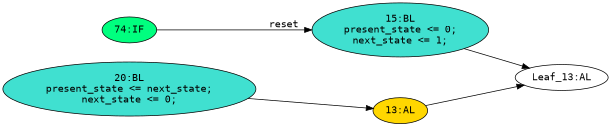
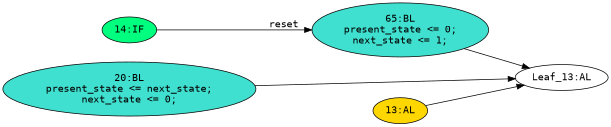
(129, 30) -> (129, 30)
(400, 30) -> (400, 30)
(307, 103) -> (382, 82)
